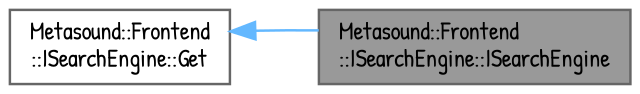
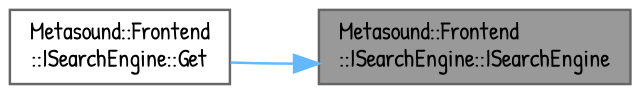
(287, 30) -> (262, 63)
